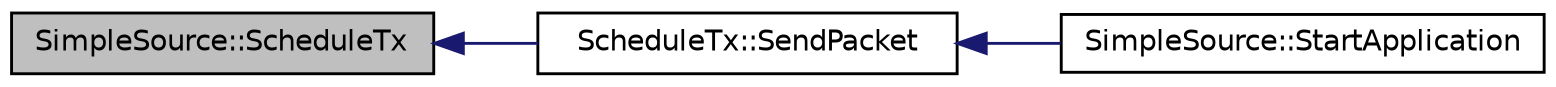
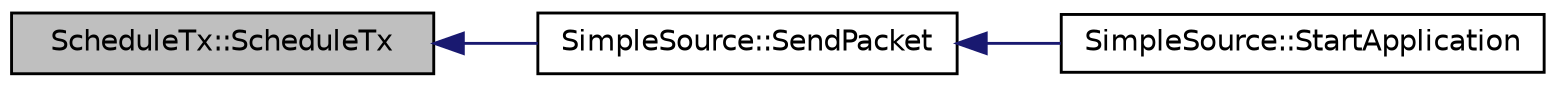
(223, 43) -> (223, 43)
(747, 43) -> (747, 43)
